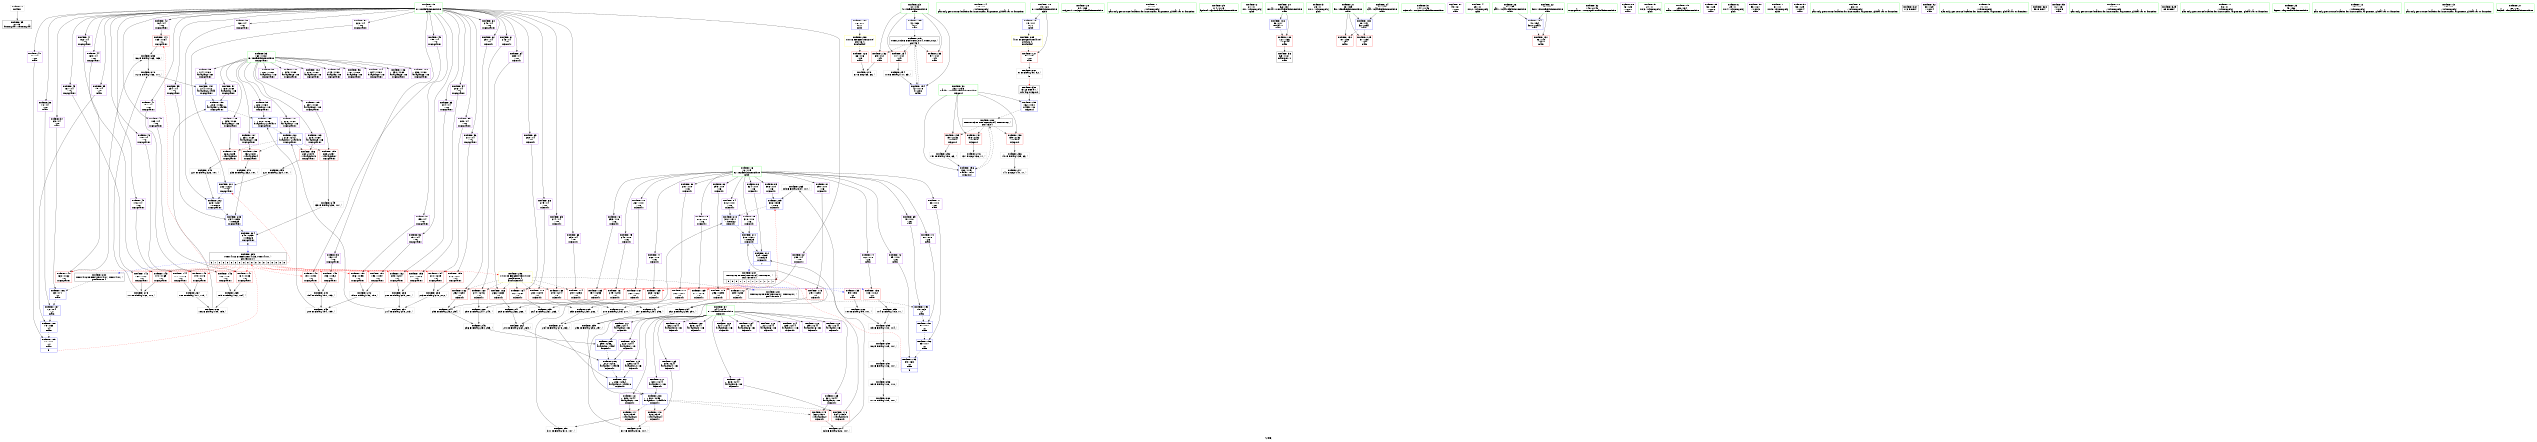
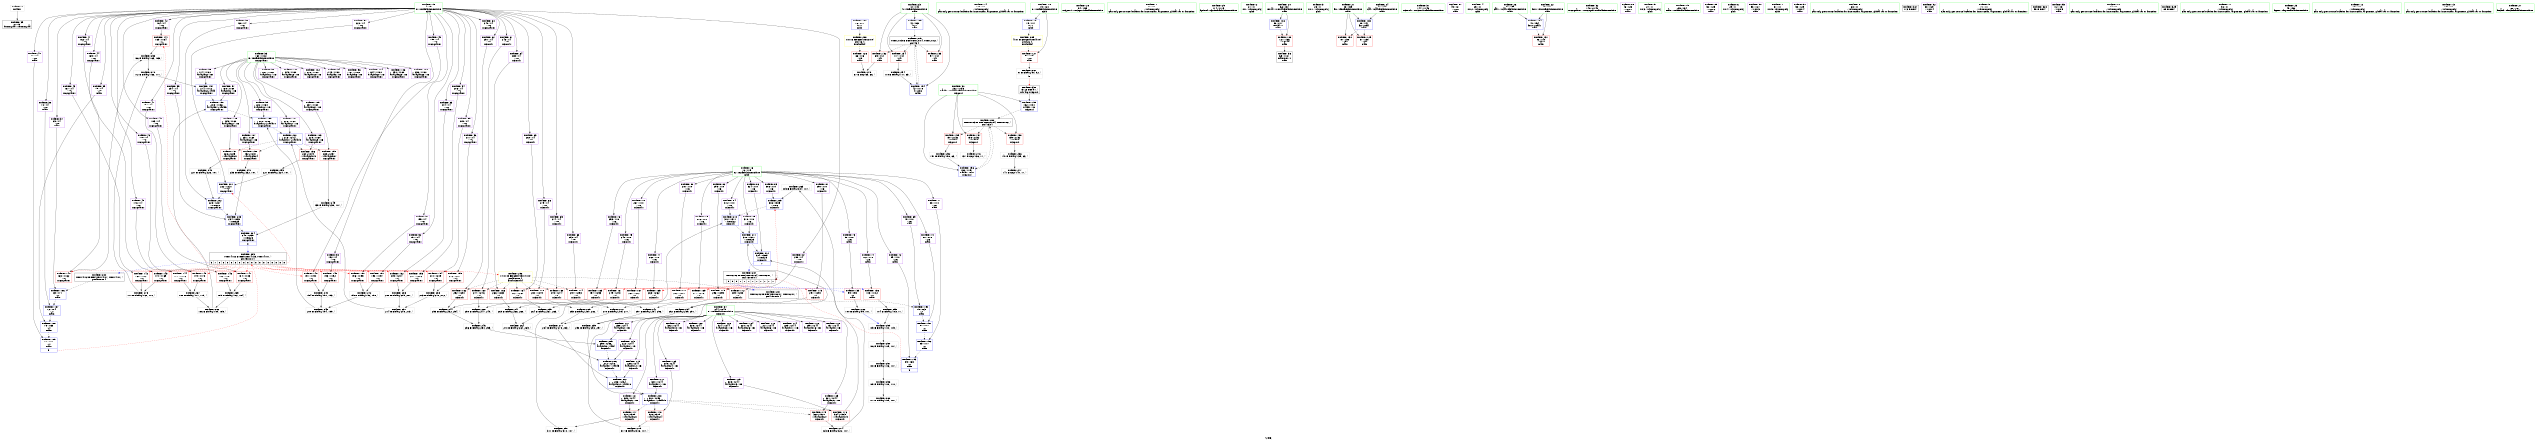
none -> (849, 239)
(870, 318) -> (870, 318)
(883, 328) -> (883, 328)
